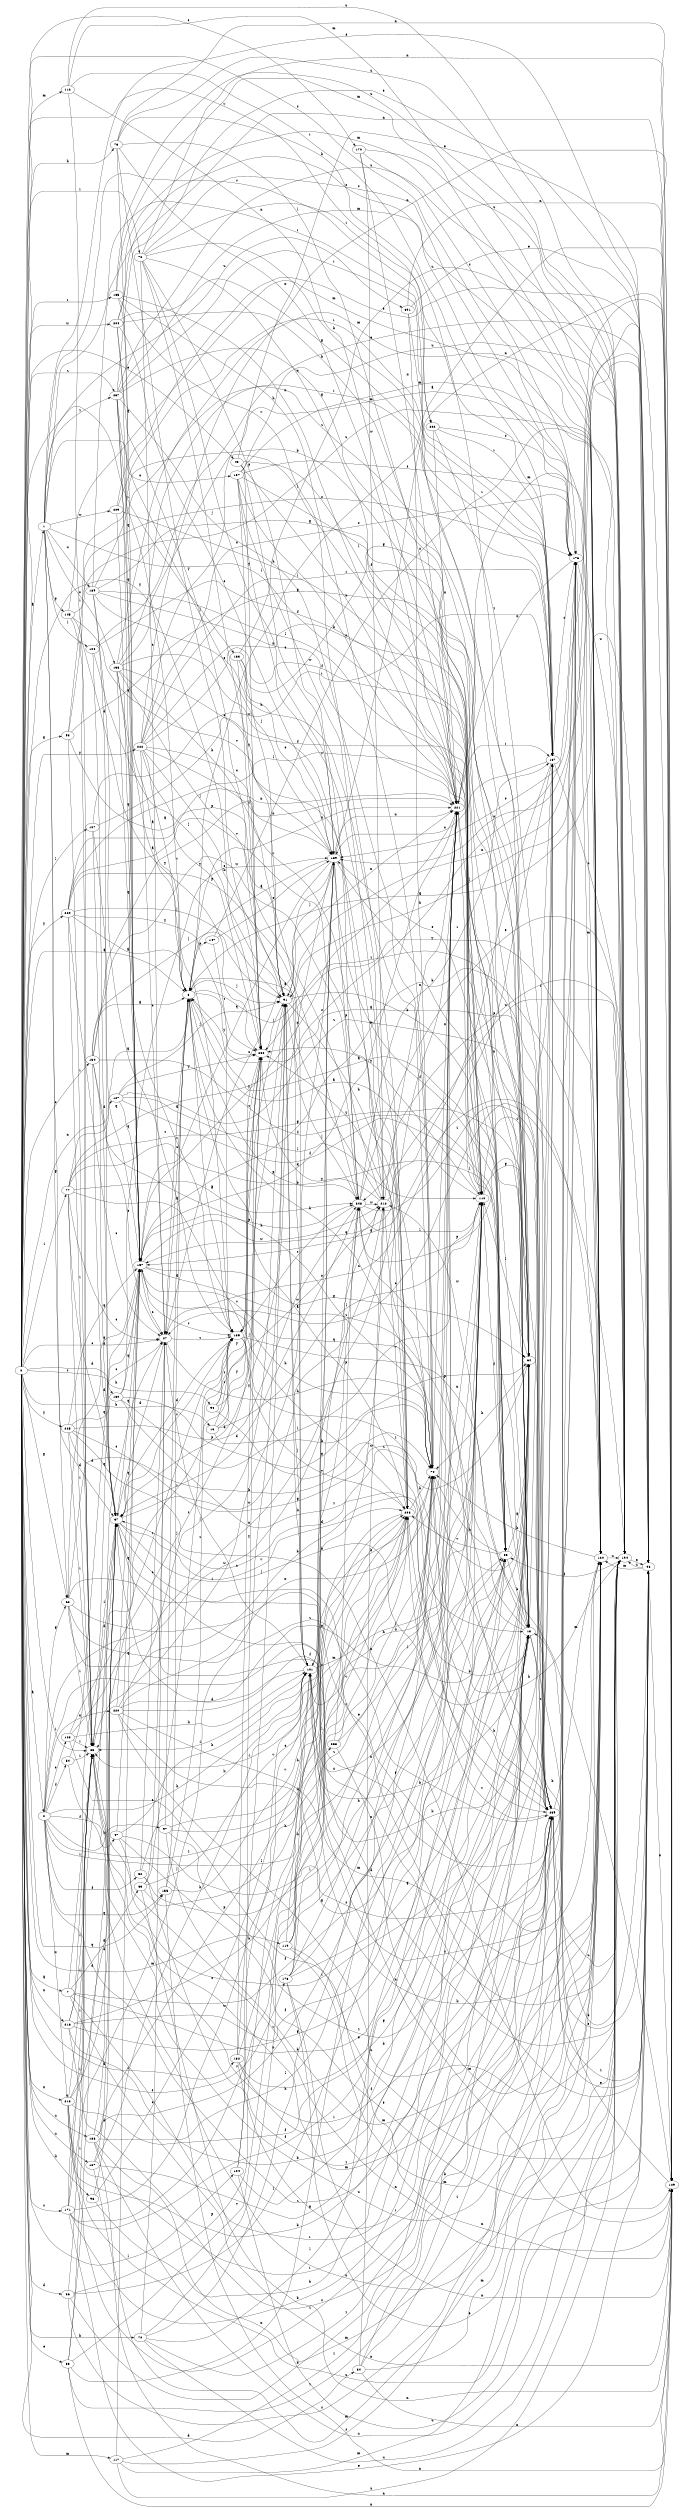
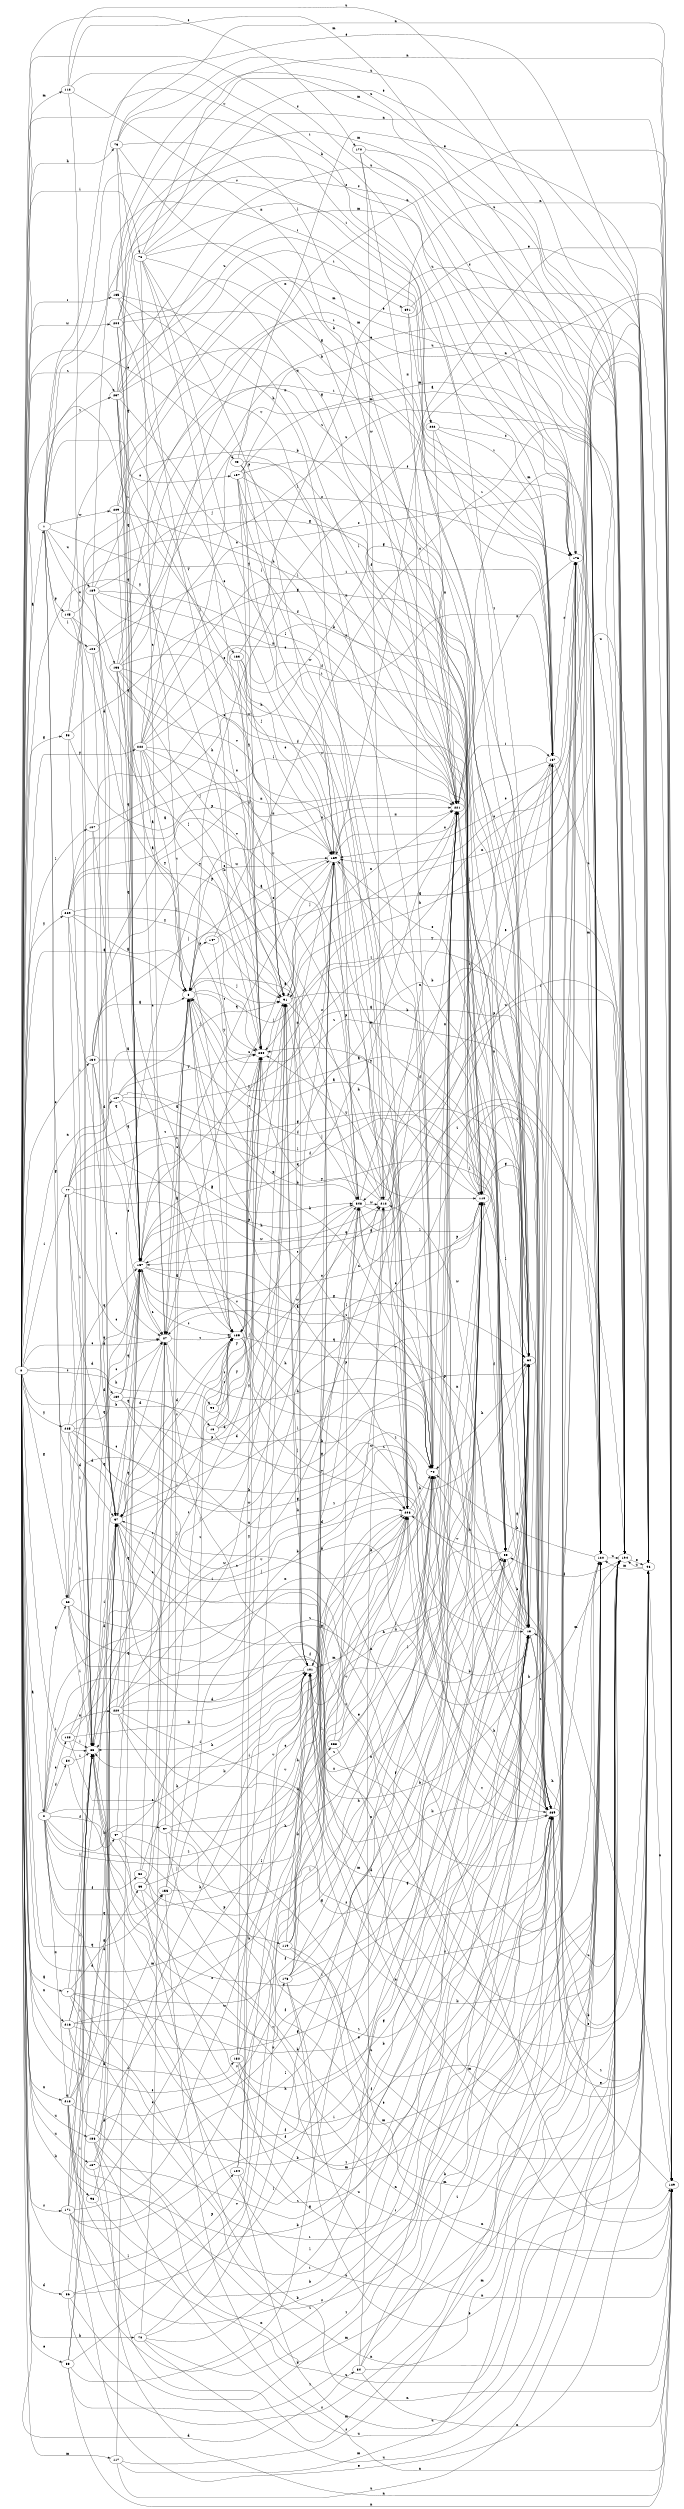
(441, 971) -> (463, 1008)
(428, 2208) -> none
